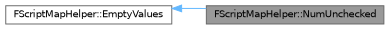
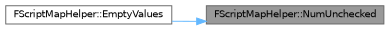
(194, 8) -> (184, 21)
